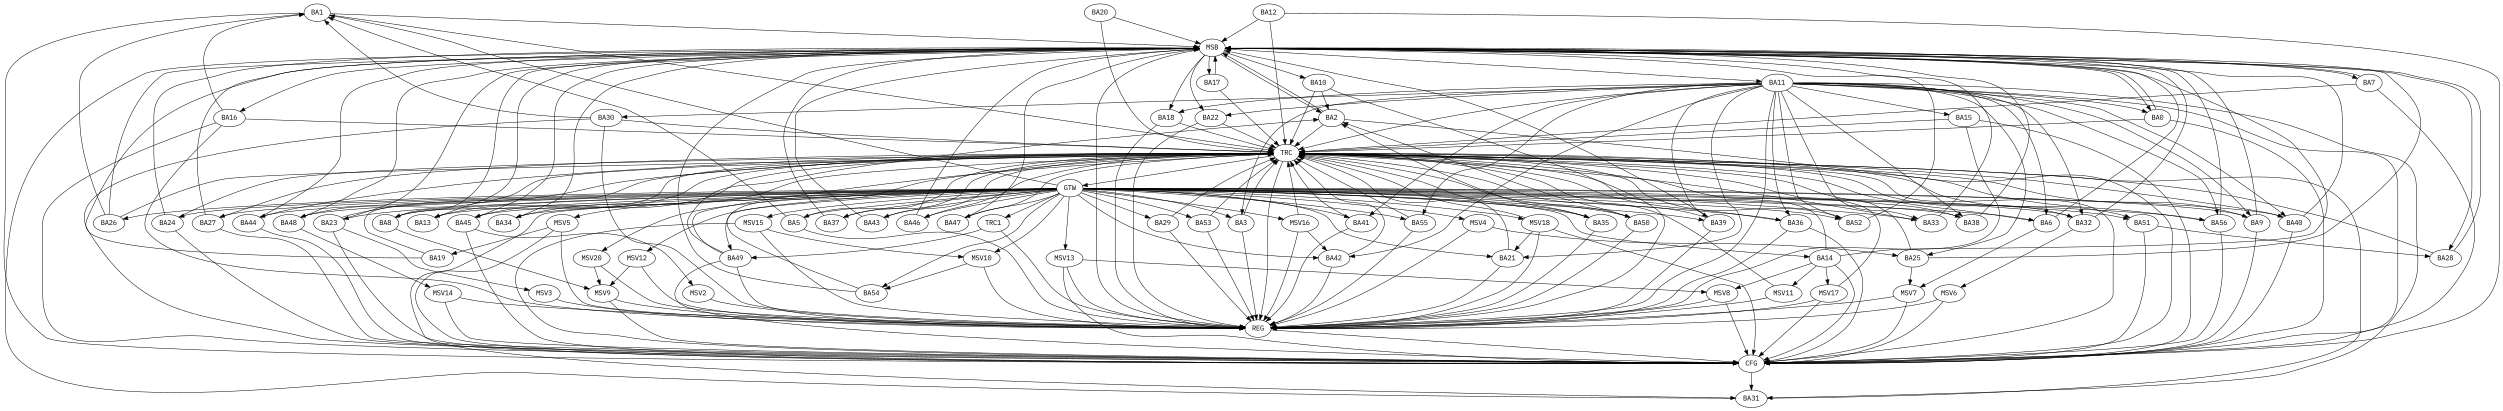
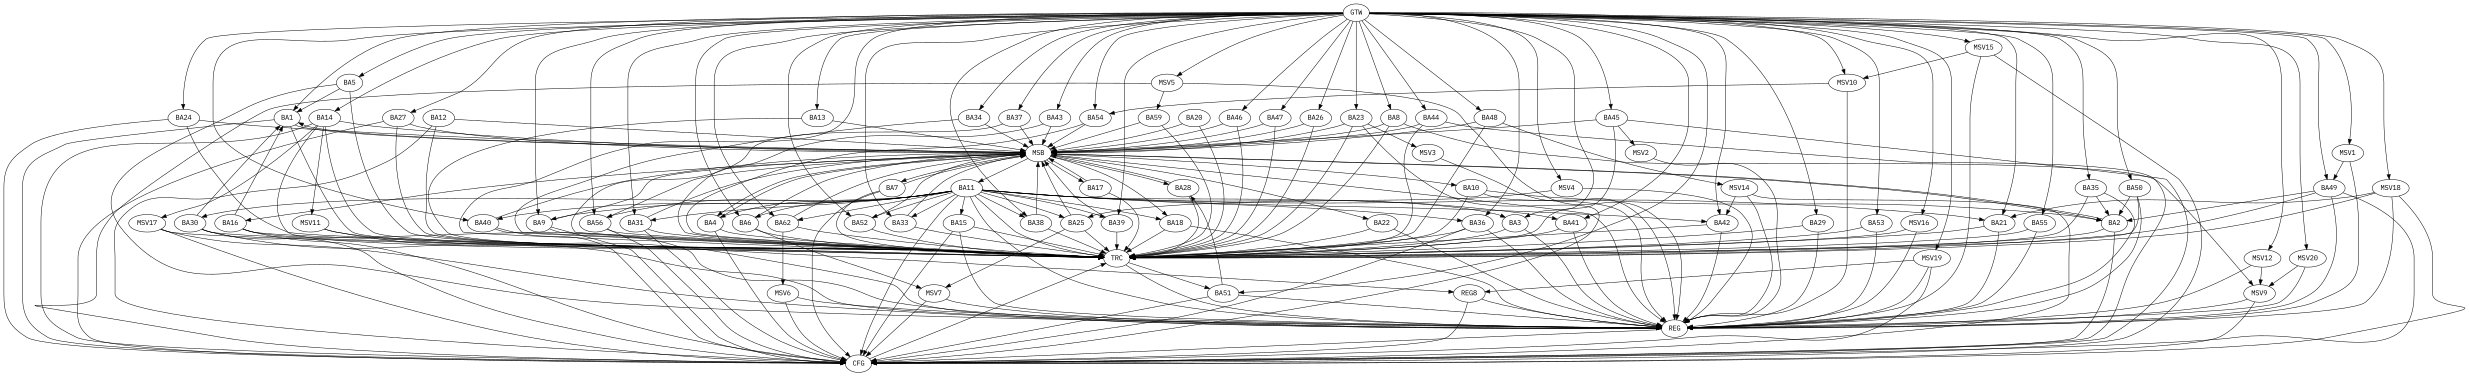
(116, 49) -> (664, 146)
(1496, 95) -> none
(1576, 109) -> none
(2157, 118) -> (710, 223)
(1181, 170) -> (602, 155)
(993, 223) -> (2348, 153)
(2084, 223) -> (783, 223)
(1315, 239) -> (1732, 204)
(438, 258) -> (1154, 118)
(1065, 258) -> (1932, 258)
(1722, 293) -> (1469, 293)
(1621, 304) -> (1448, 311)
(1751, 379) -> (738, 315)
